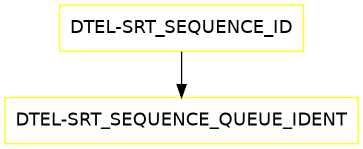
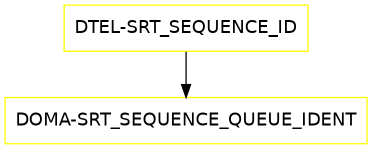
(182, 121) -> (186, 121)
